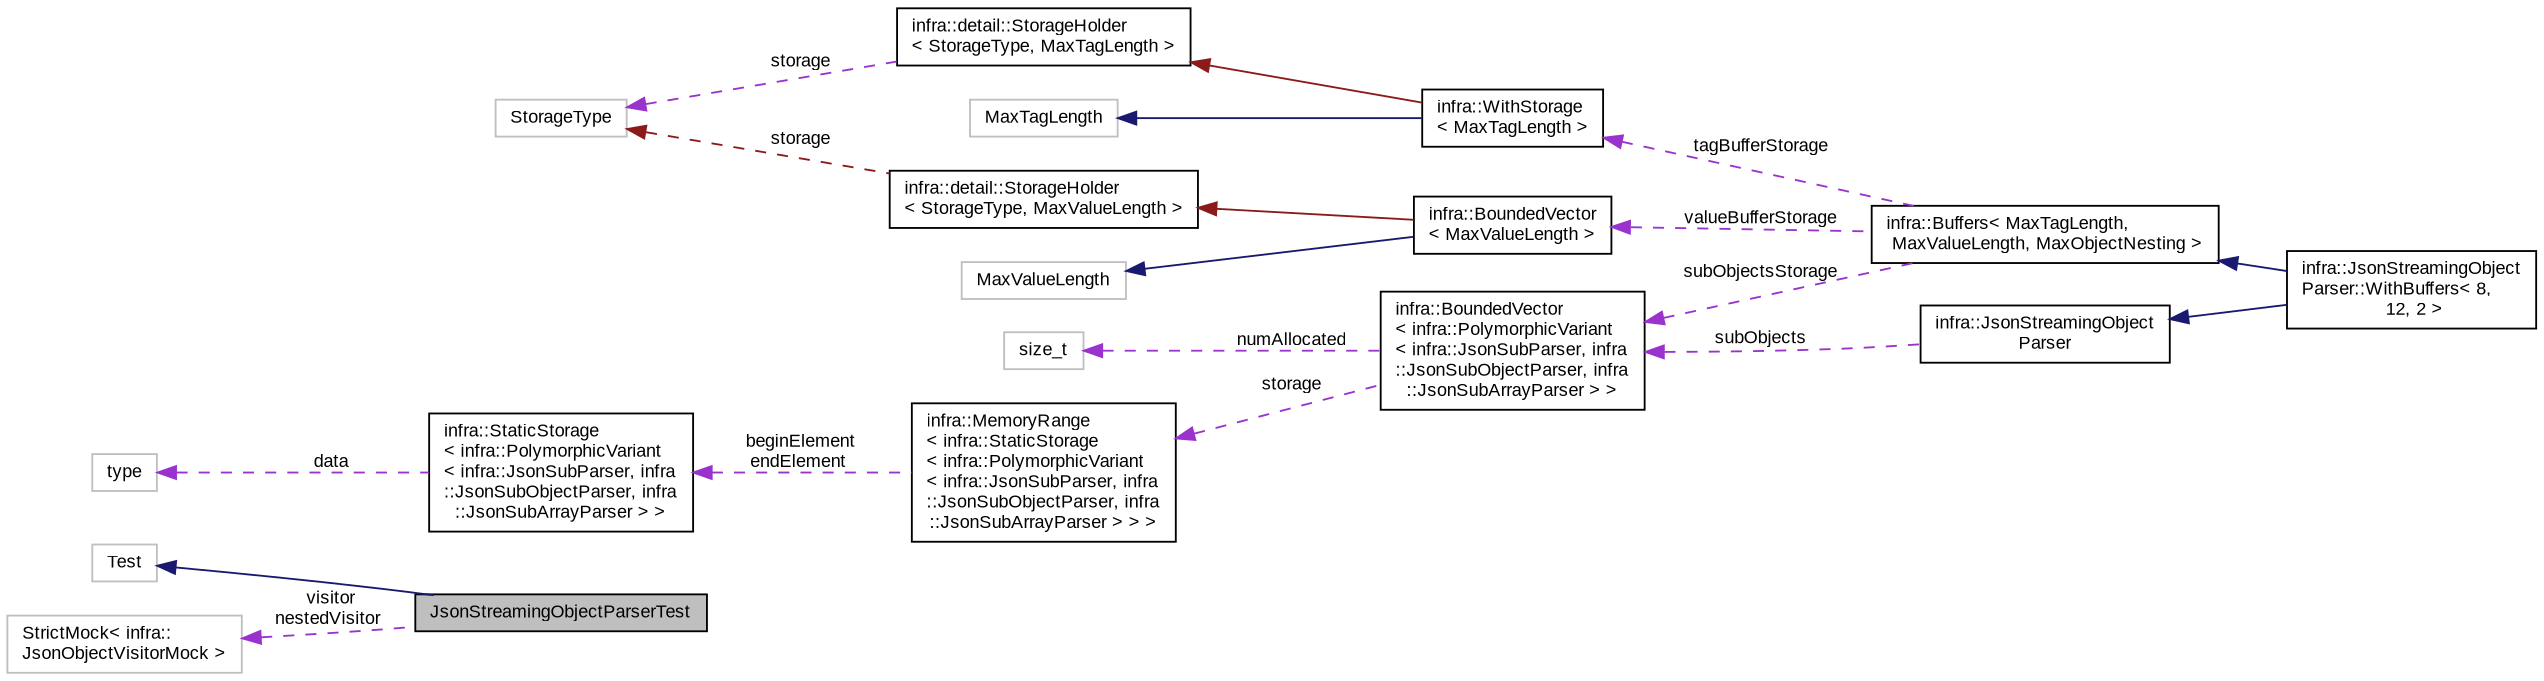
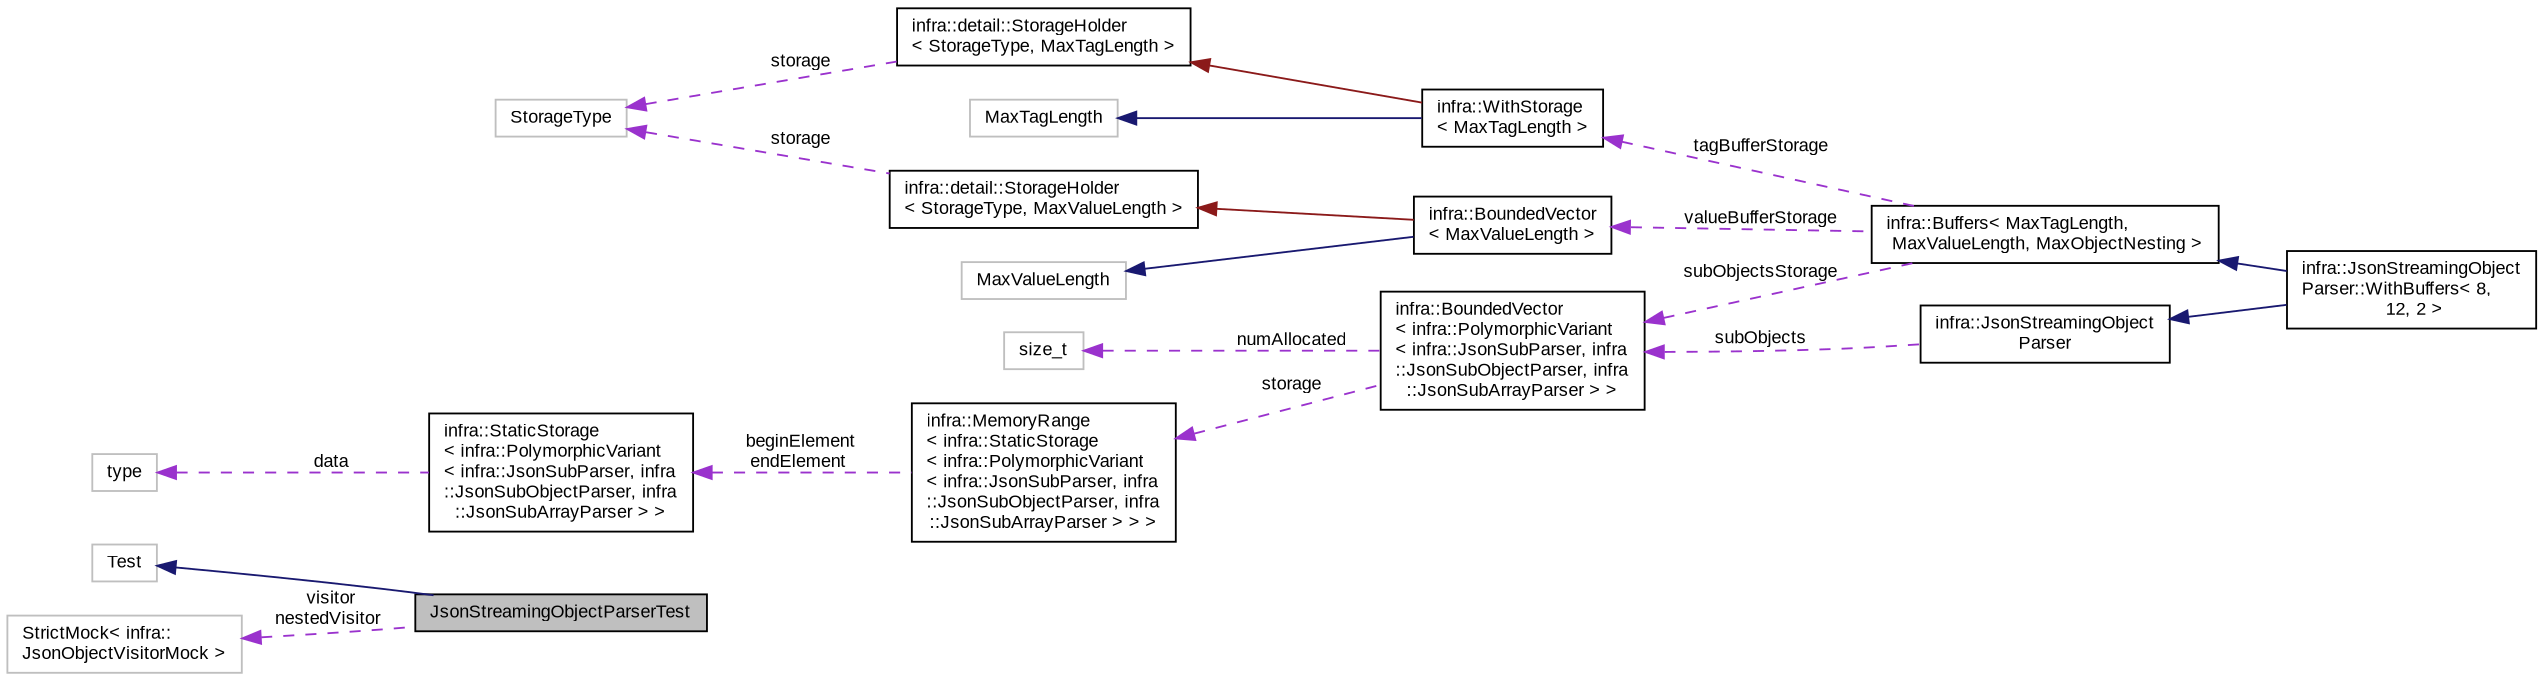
(768, 153) -> (768, 153)
